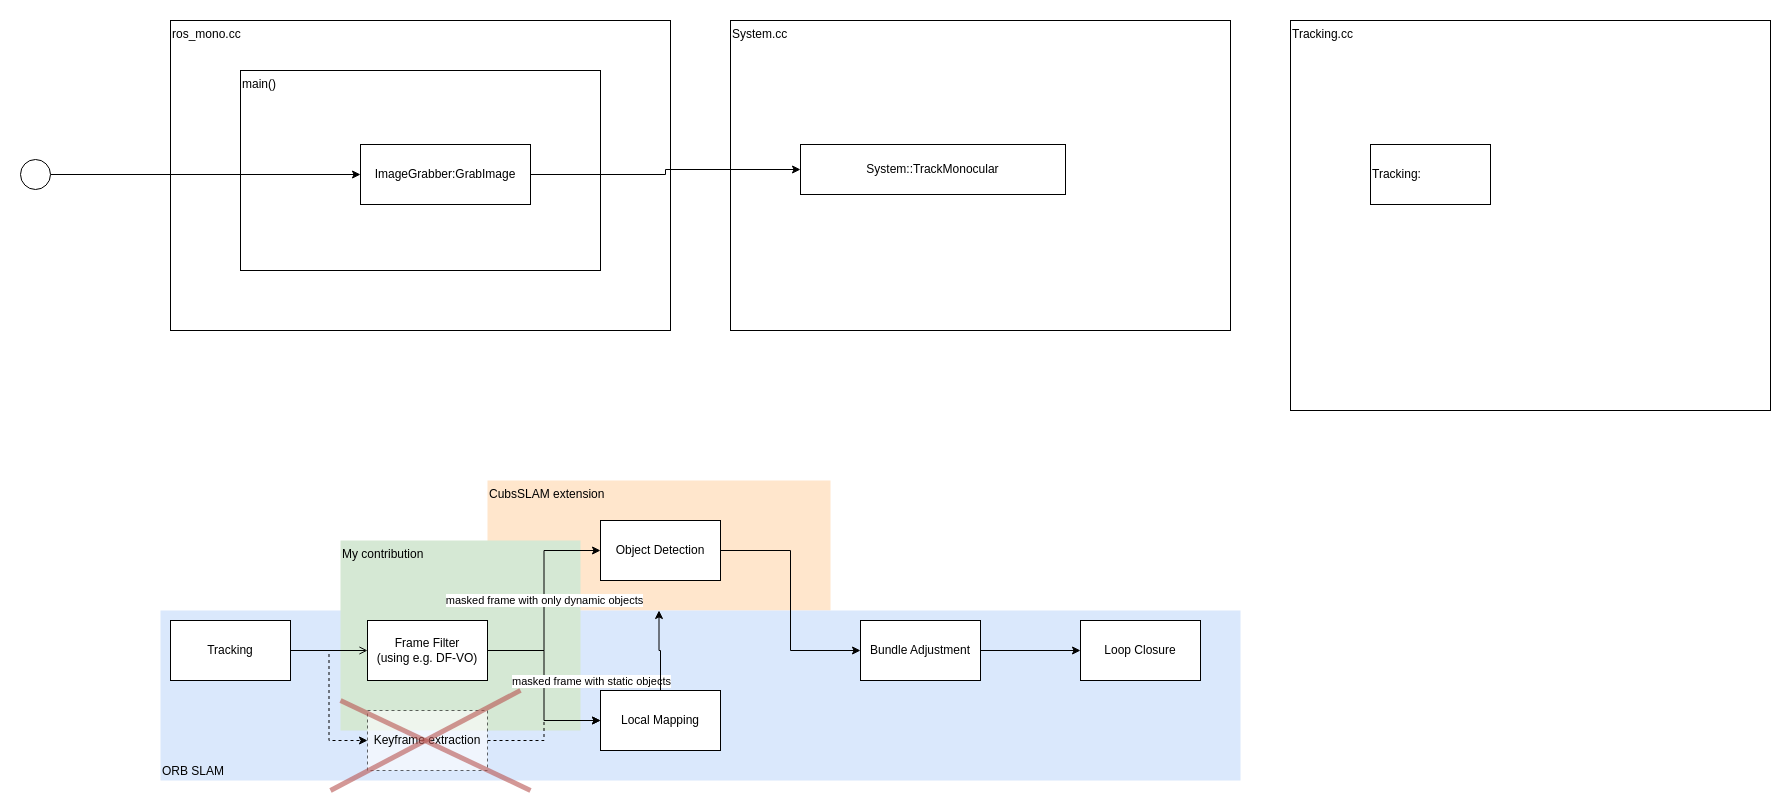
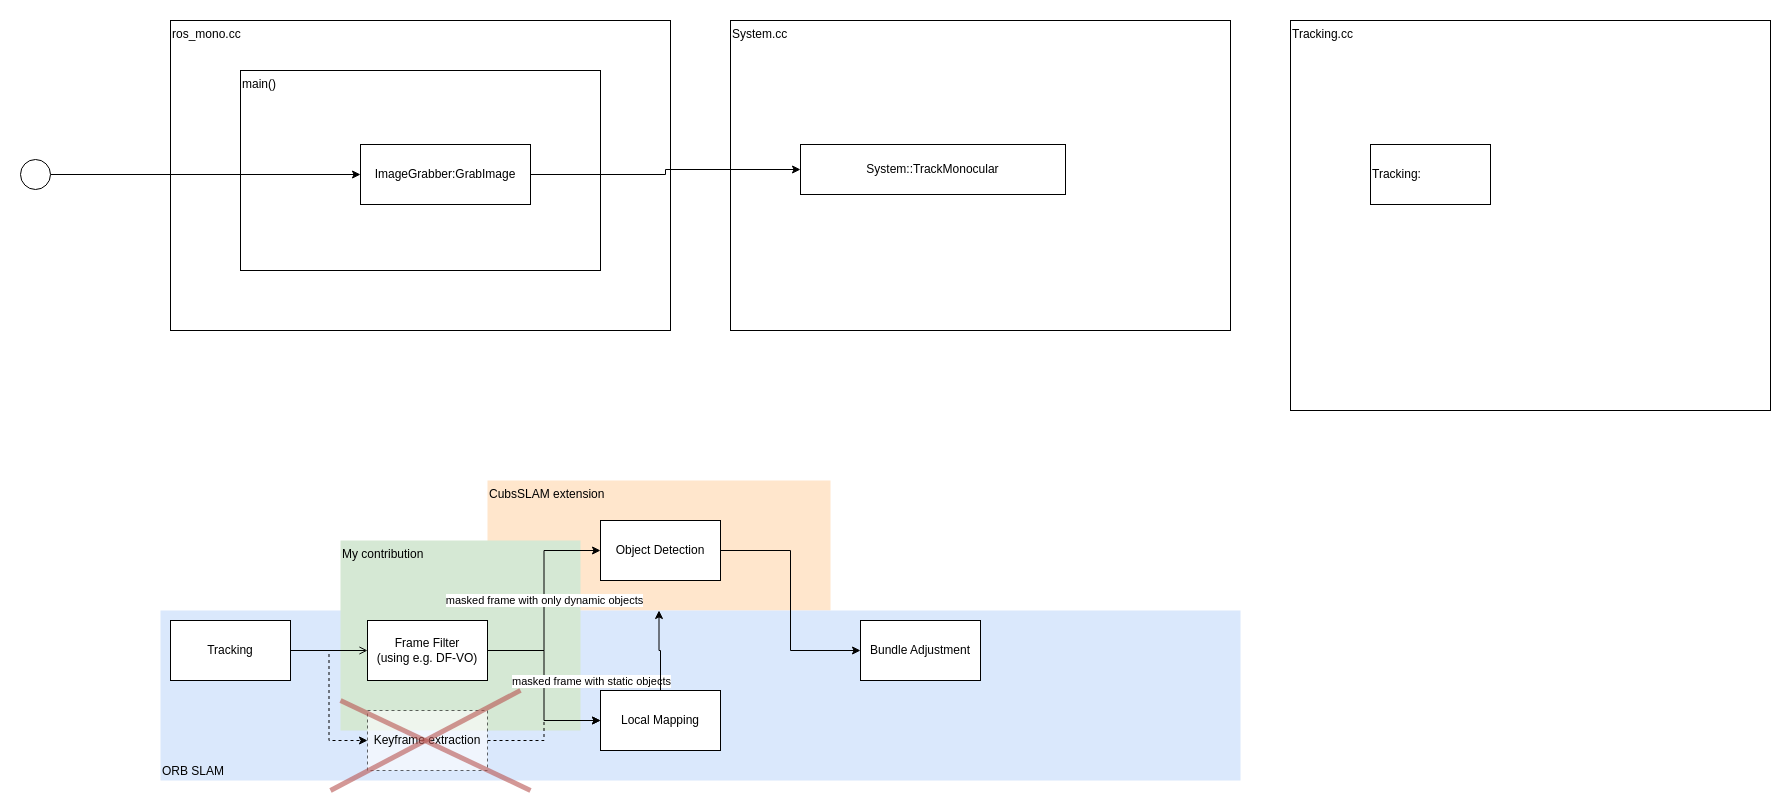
(1027, 651) -> none
(1141, 651) -> none
